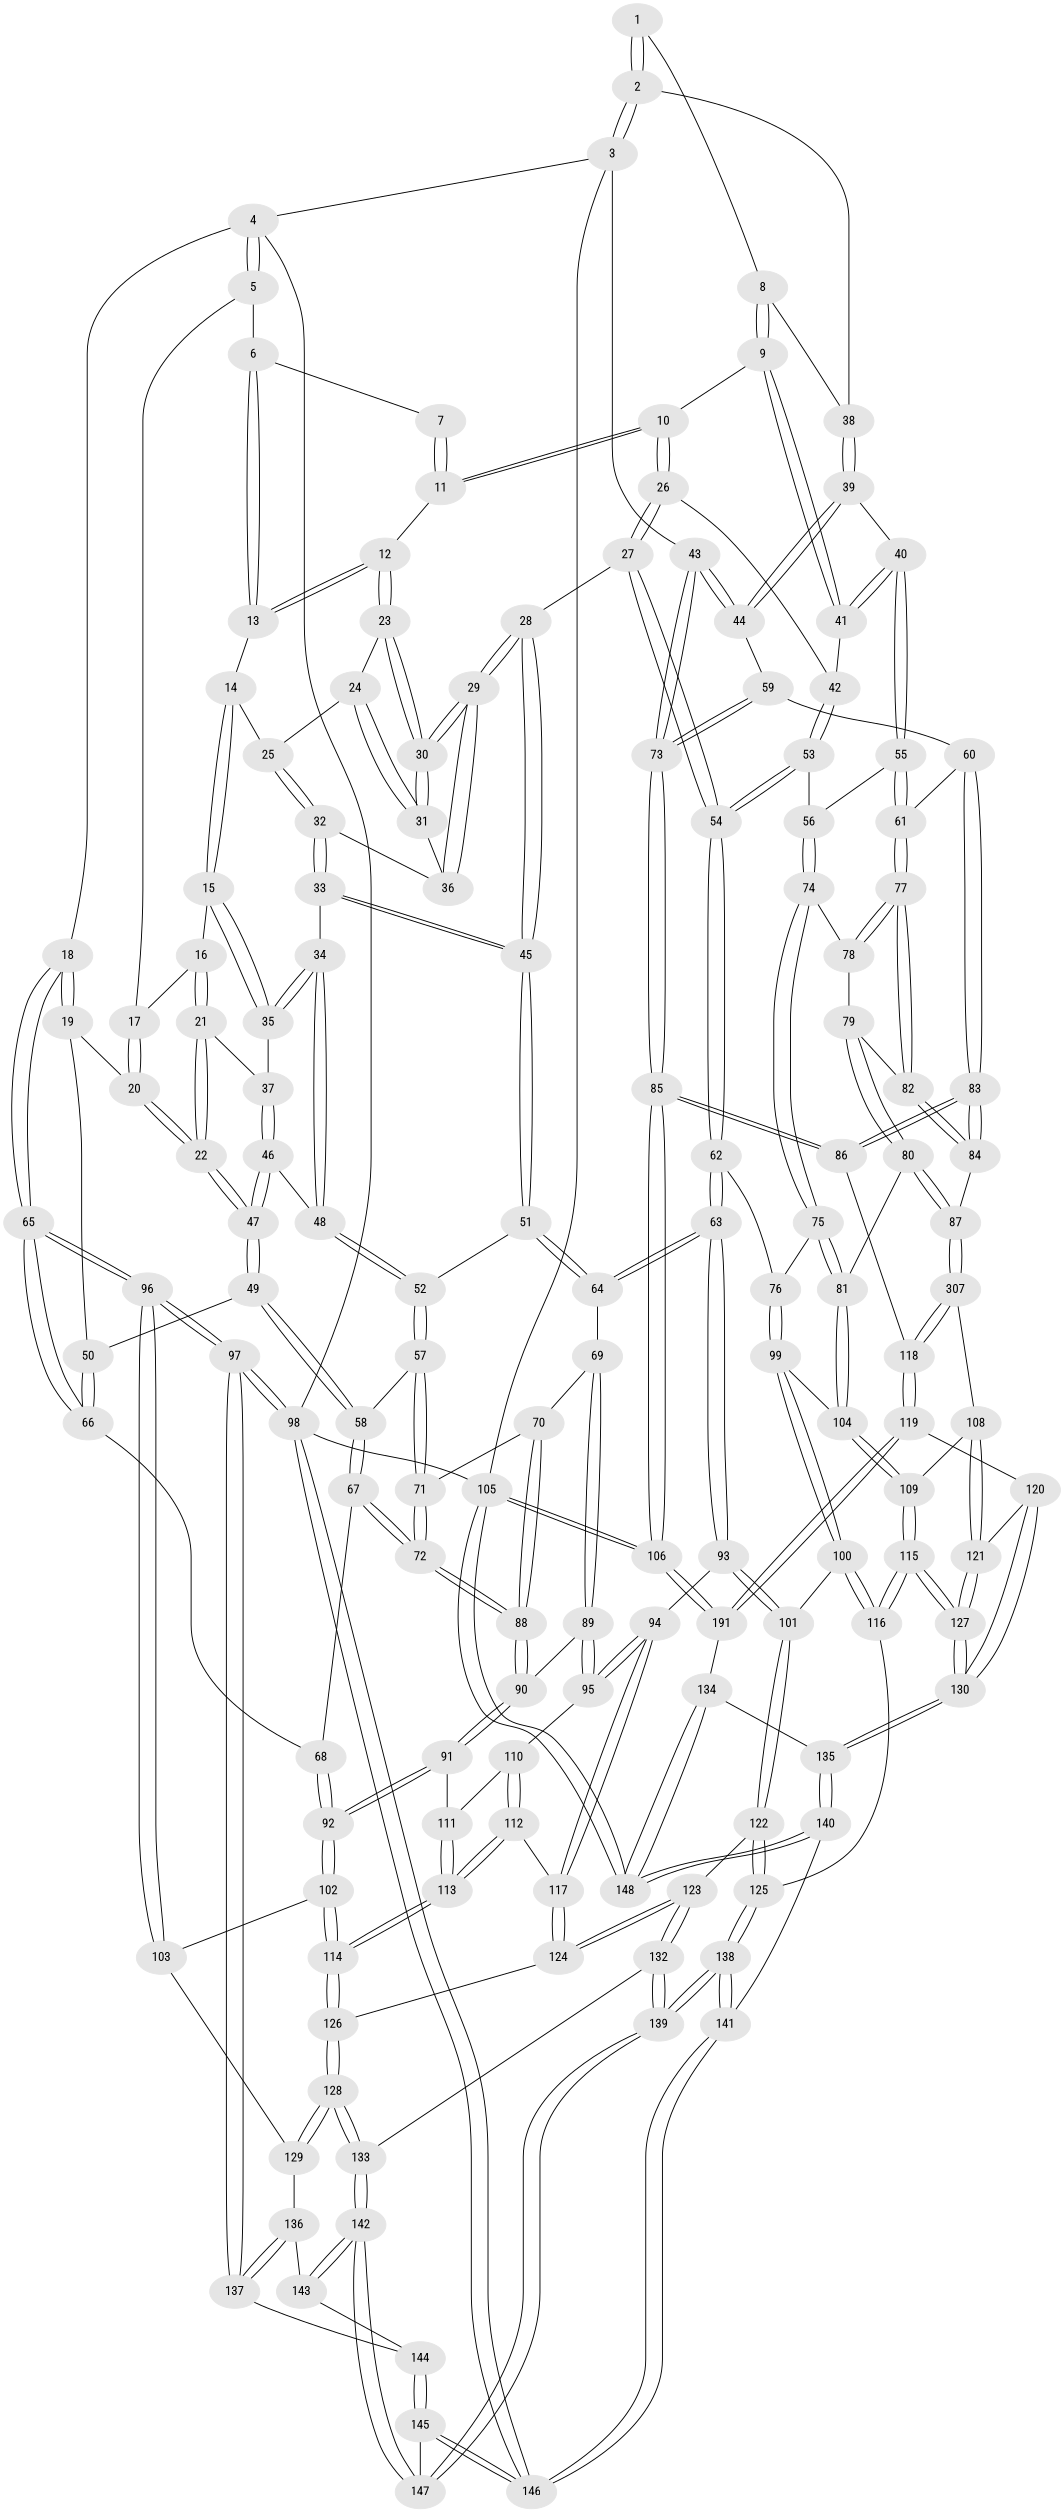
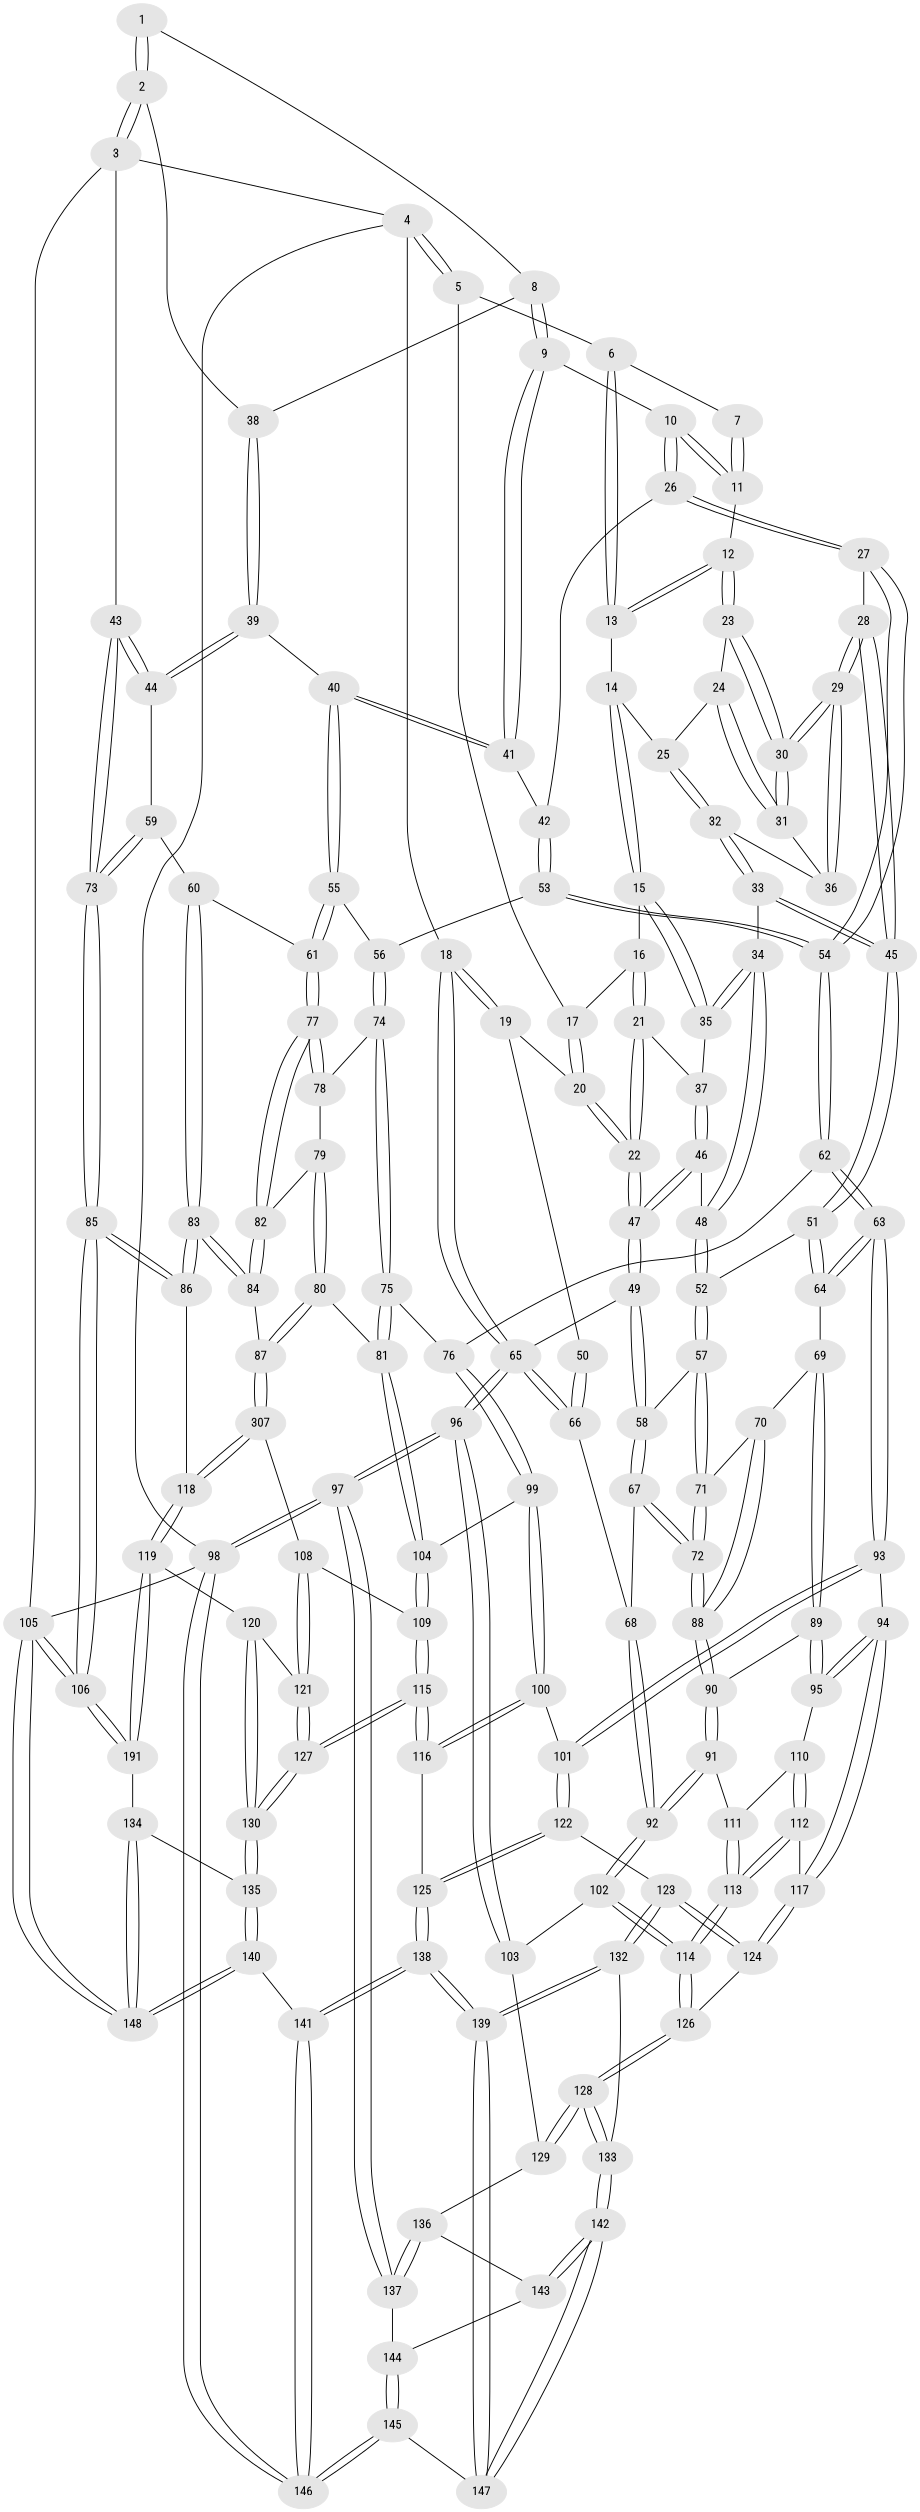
(171, 1323) -> (581, 1320)
